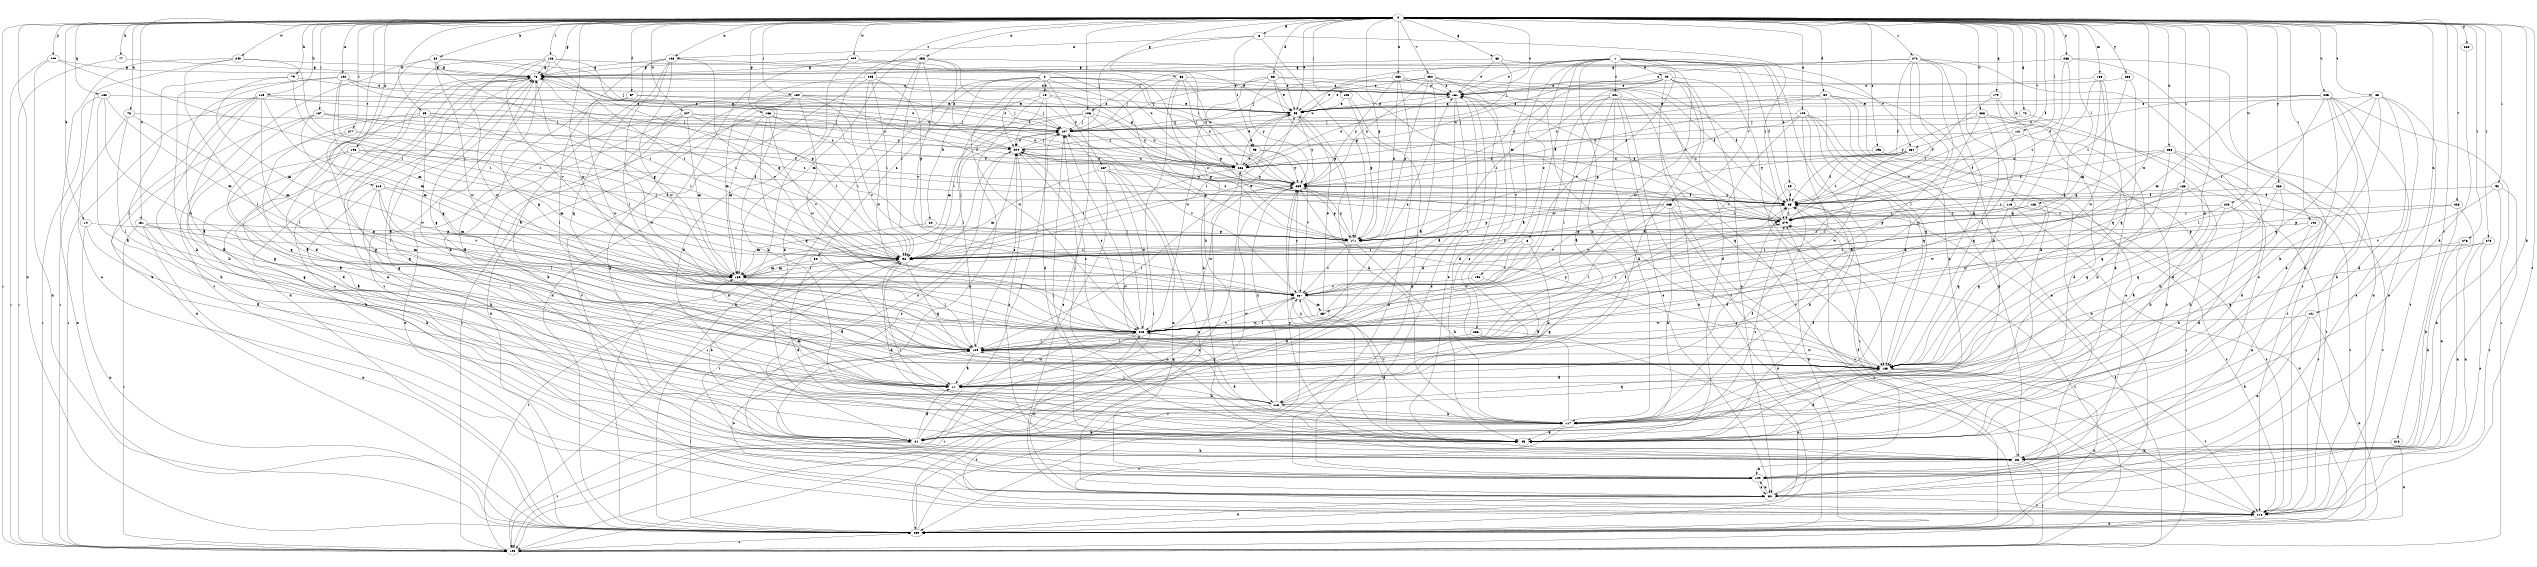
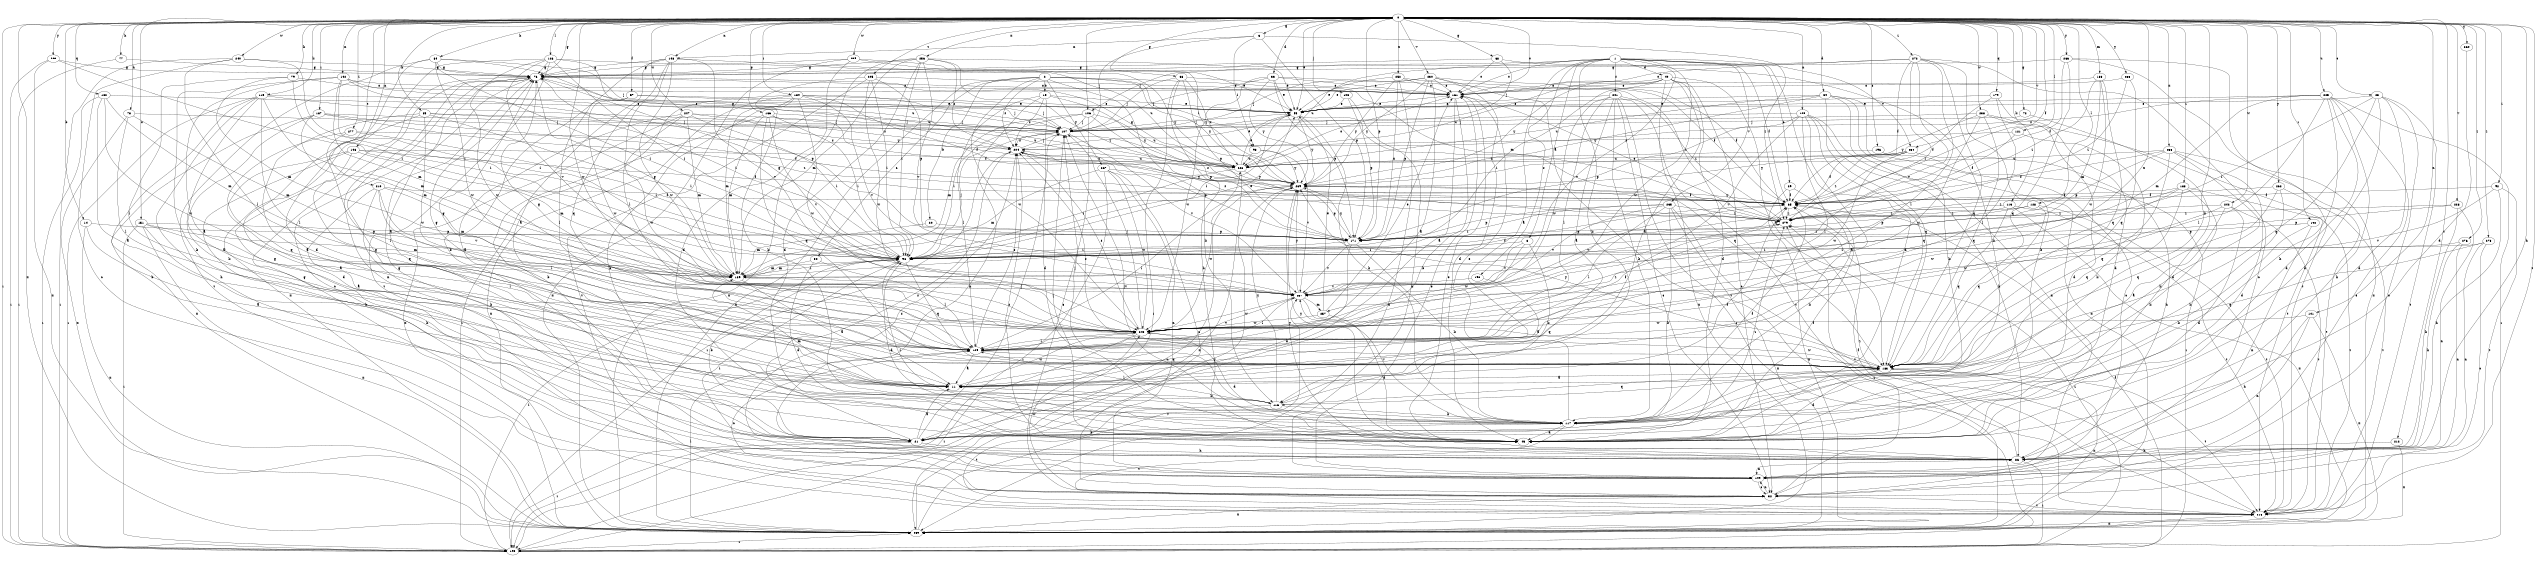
(1476, 332) -> none
